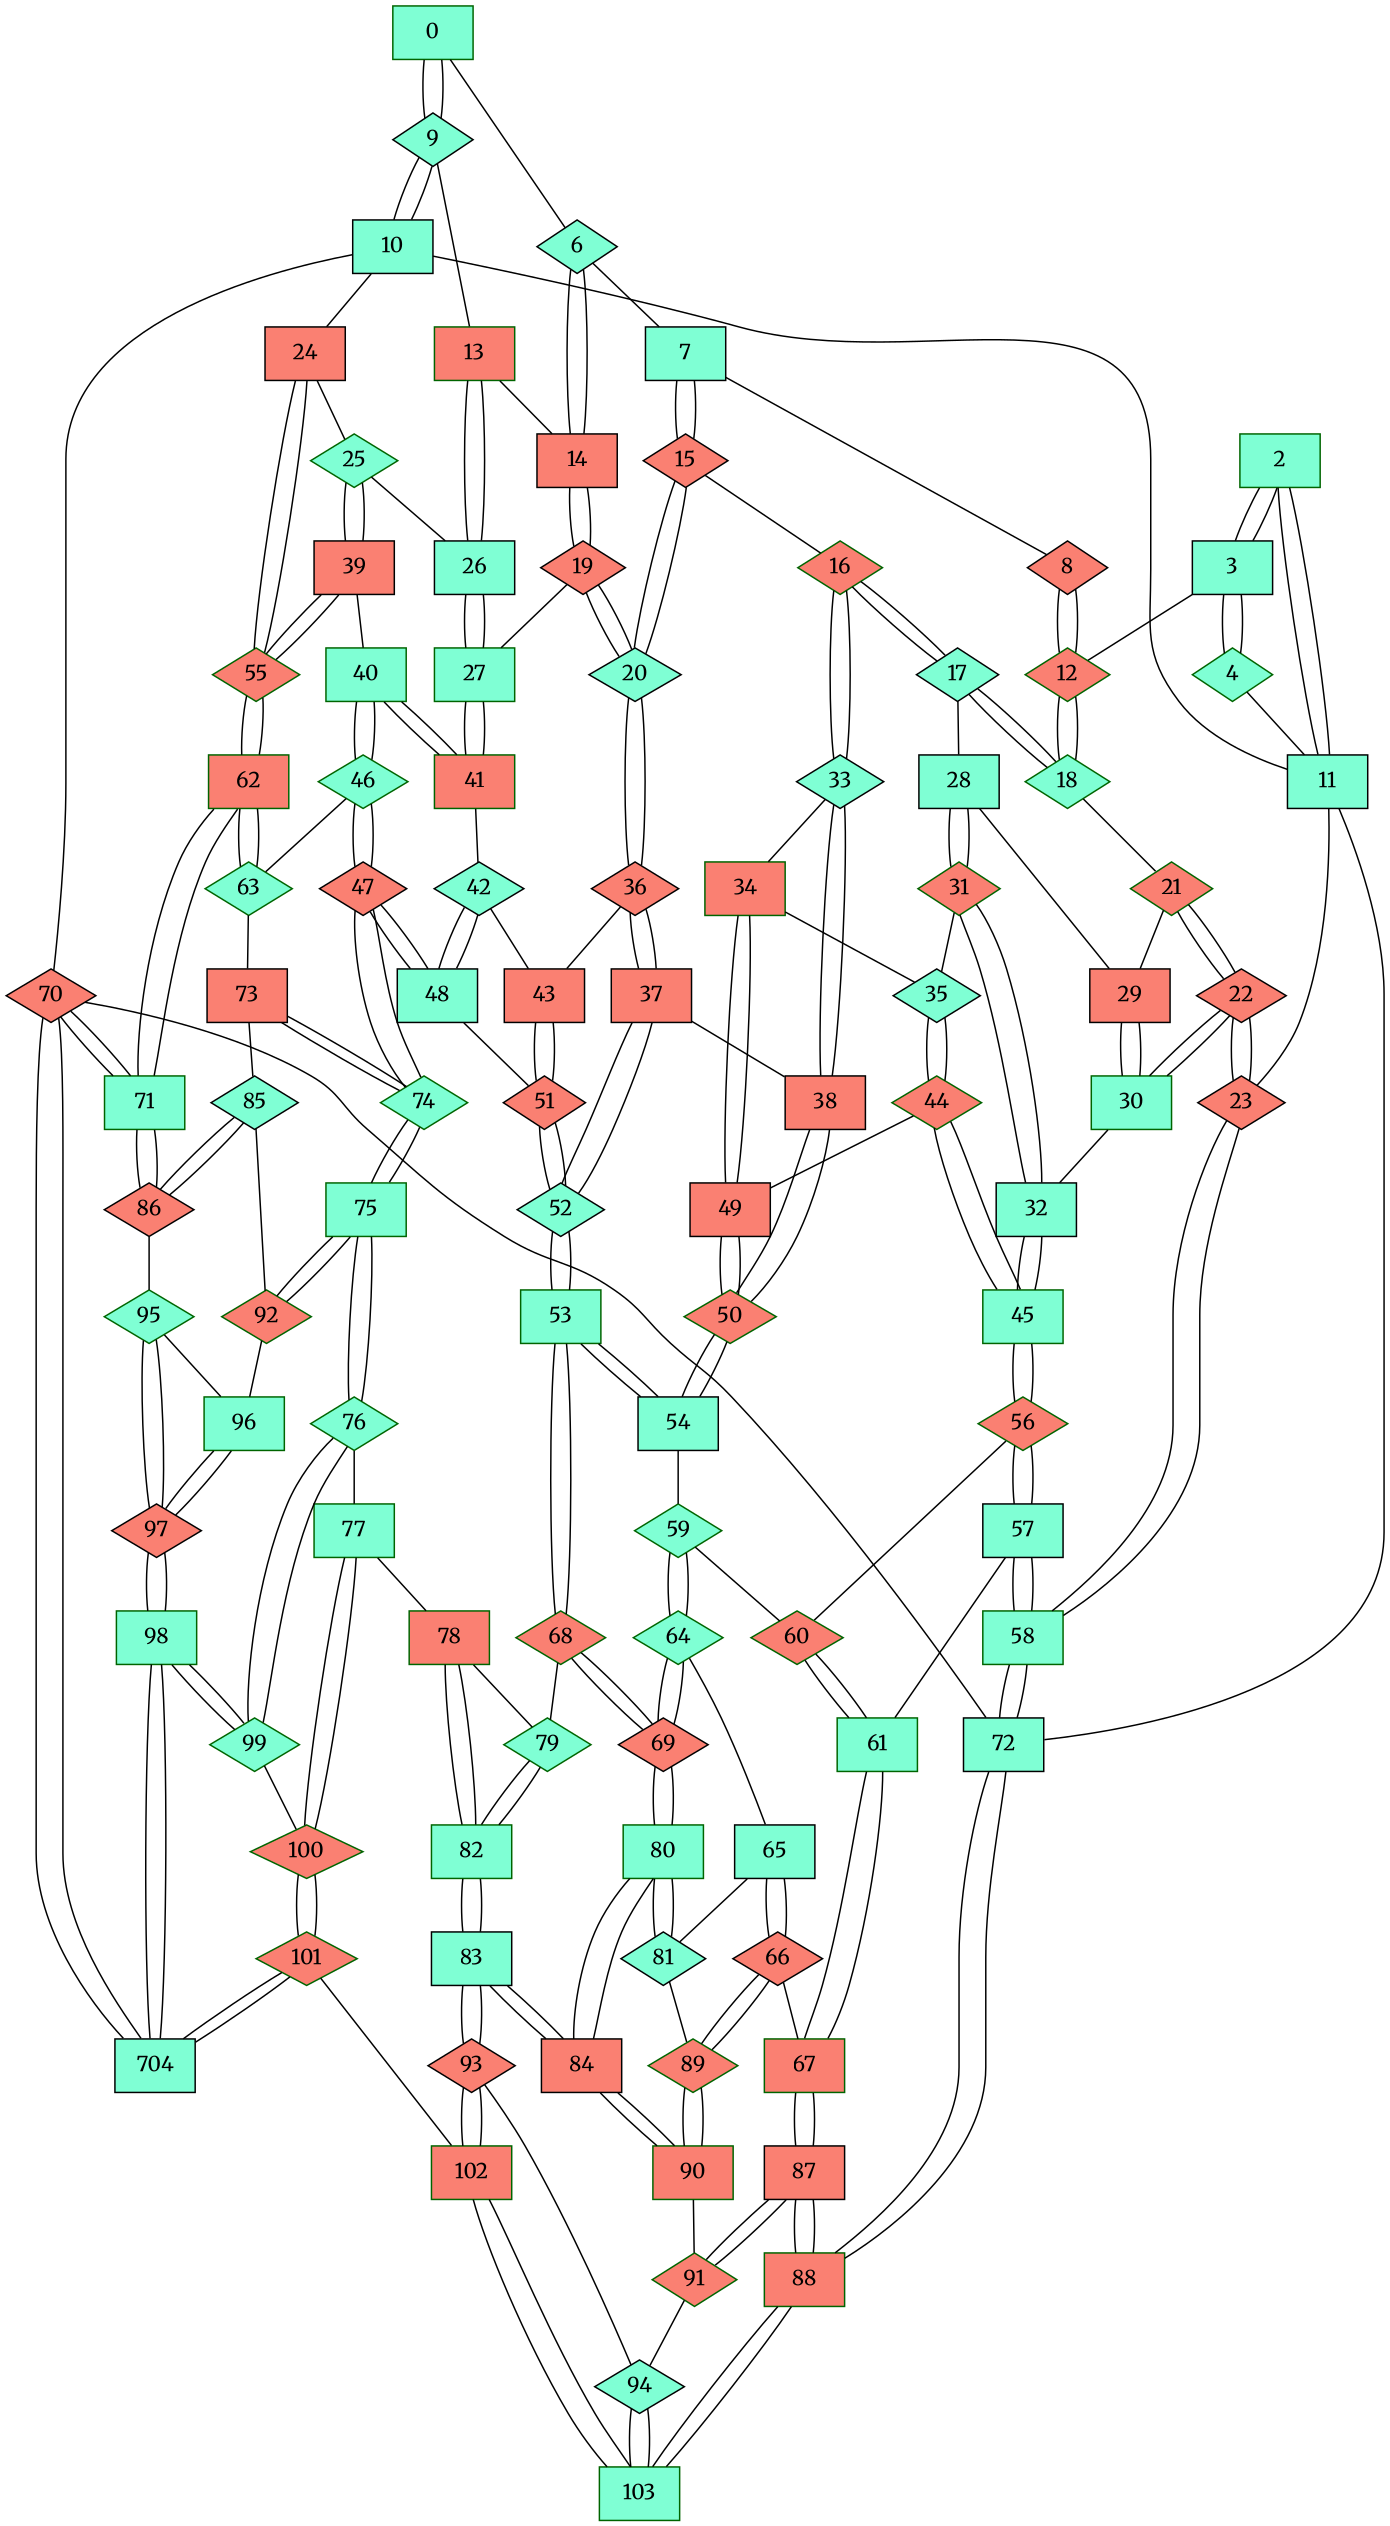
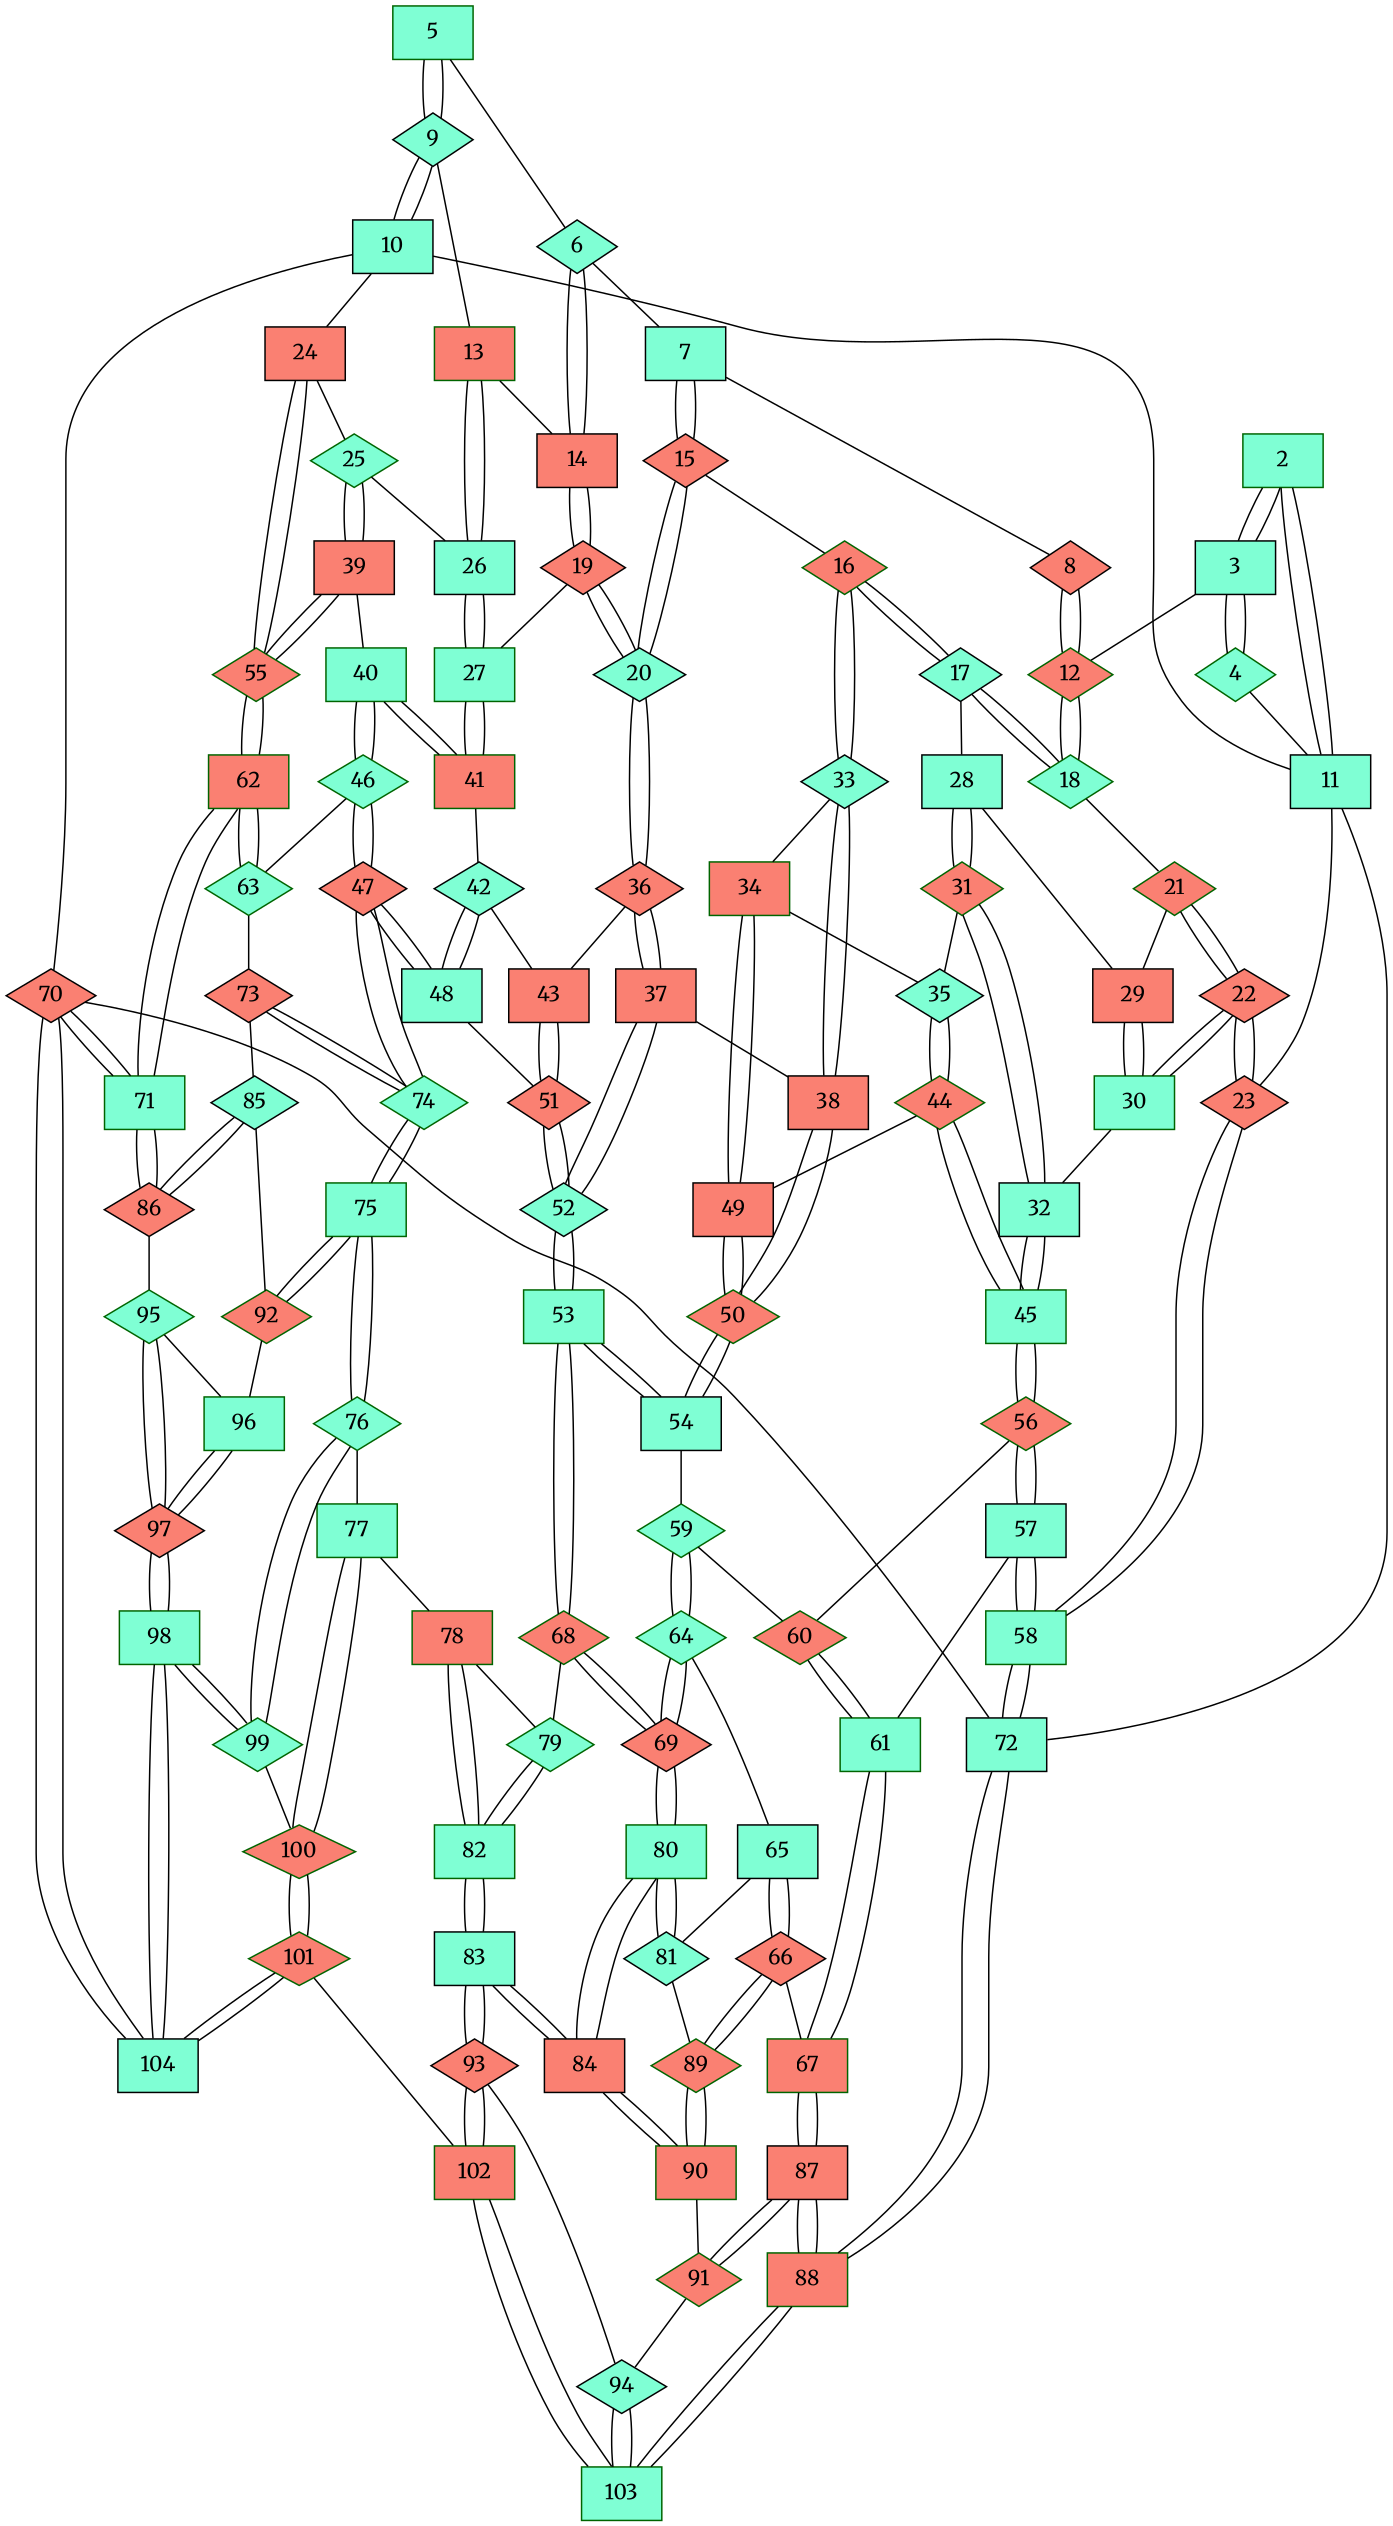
(433, 33) -> (433, 33)
(247, 996) -> (249, 996)
(155, 2066) -> (158, 2066)
